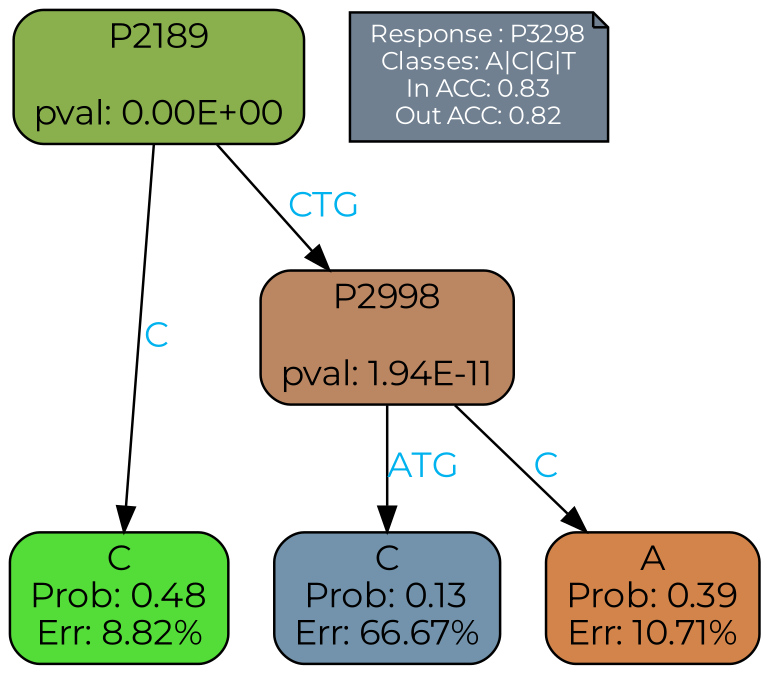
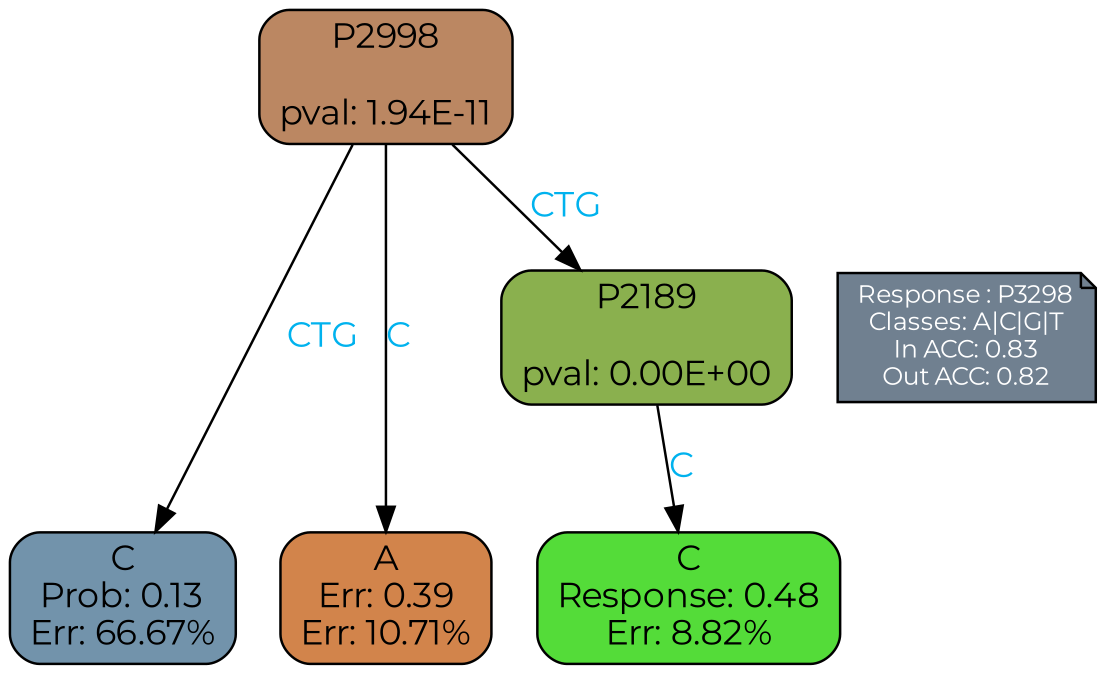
(265, 198) -> (507, 198)
(423, 468) -> (323, 338)
(119, 598) -> (689, 598)
(653, 598) -> (386, 598)
